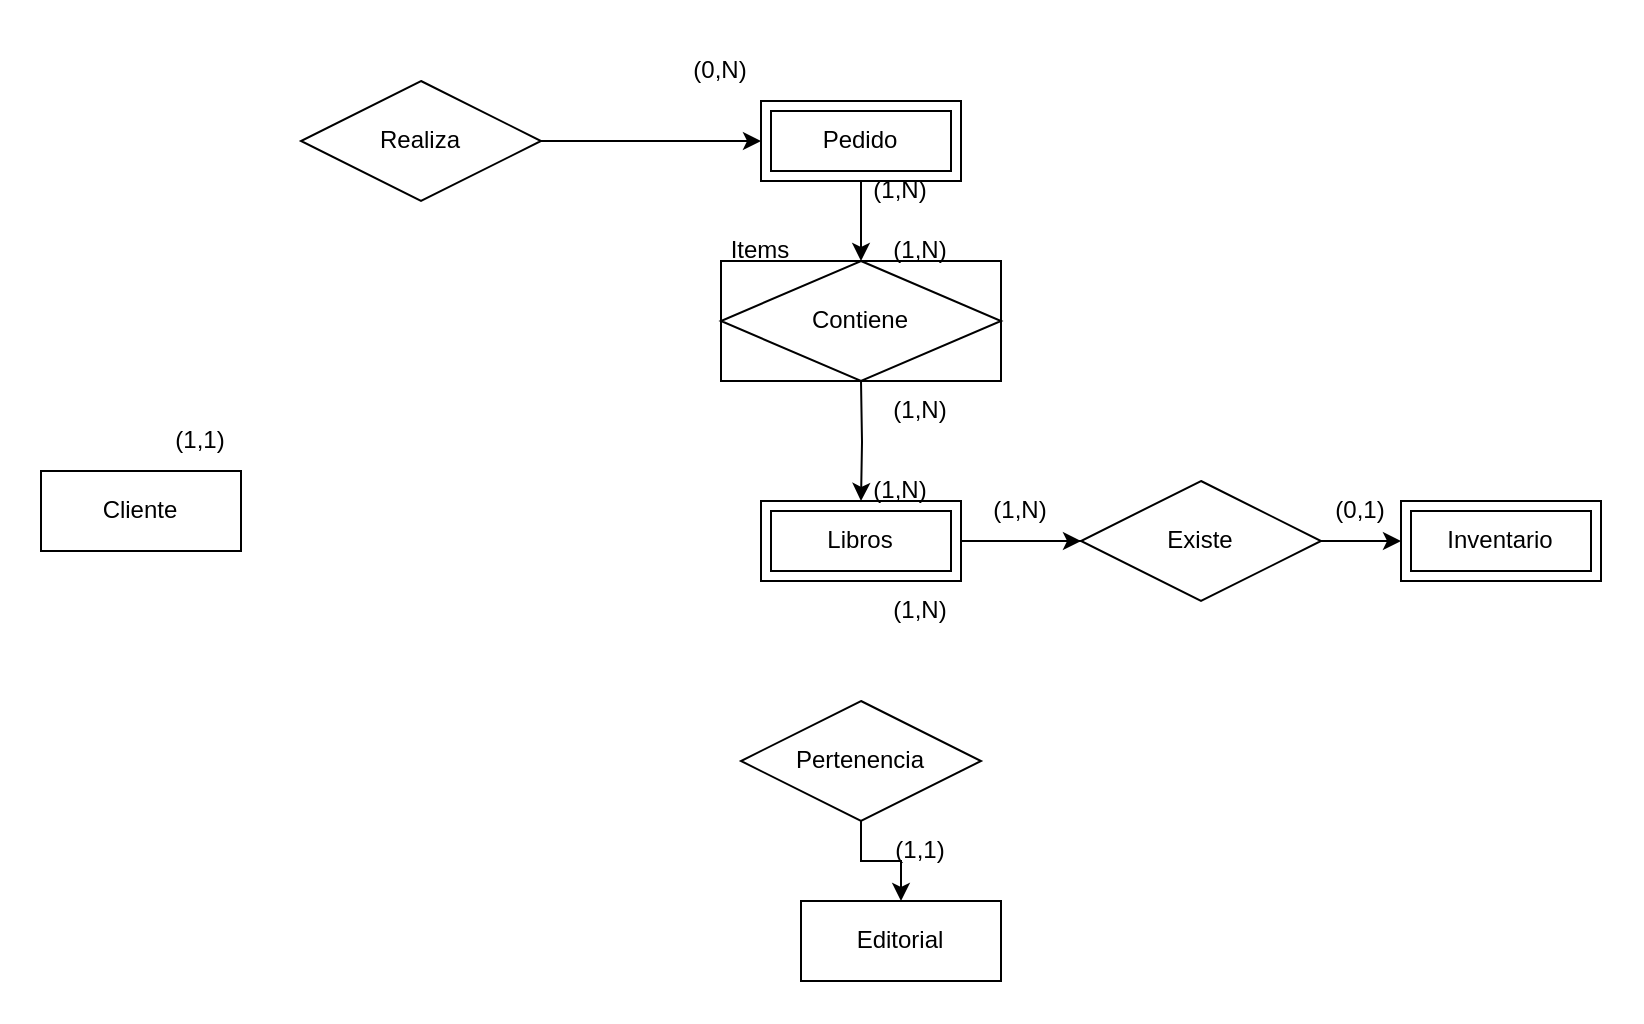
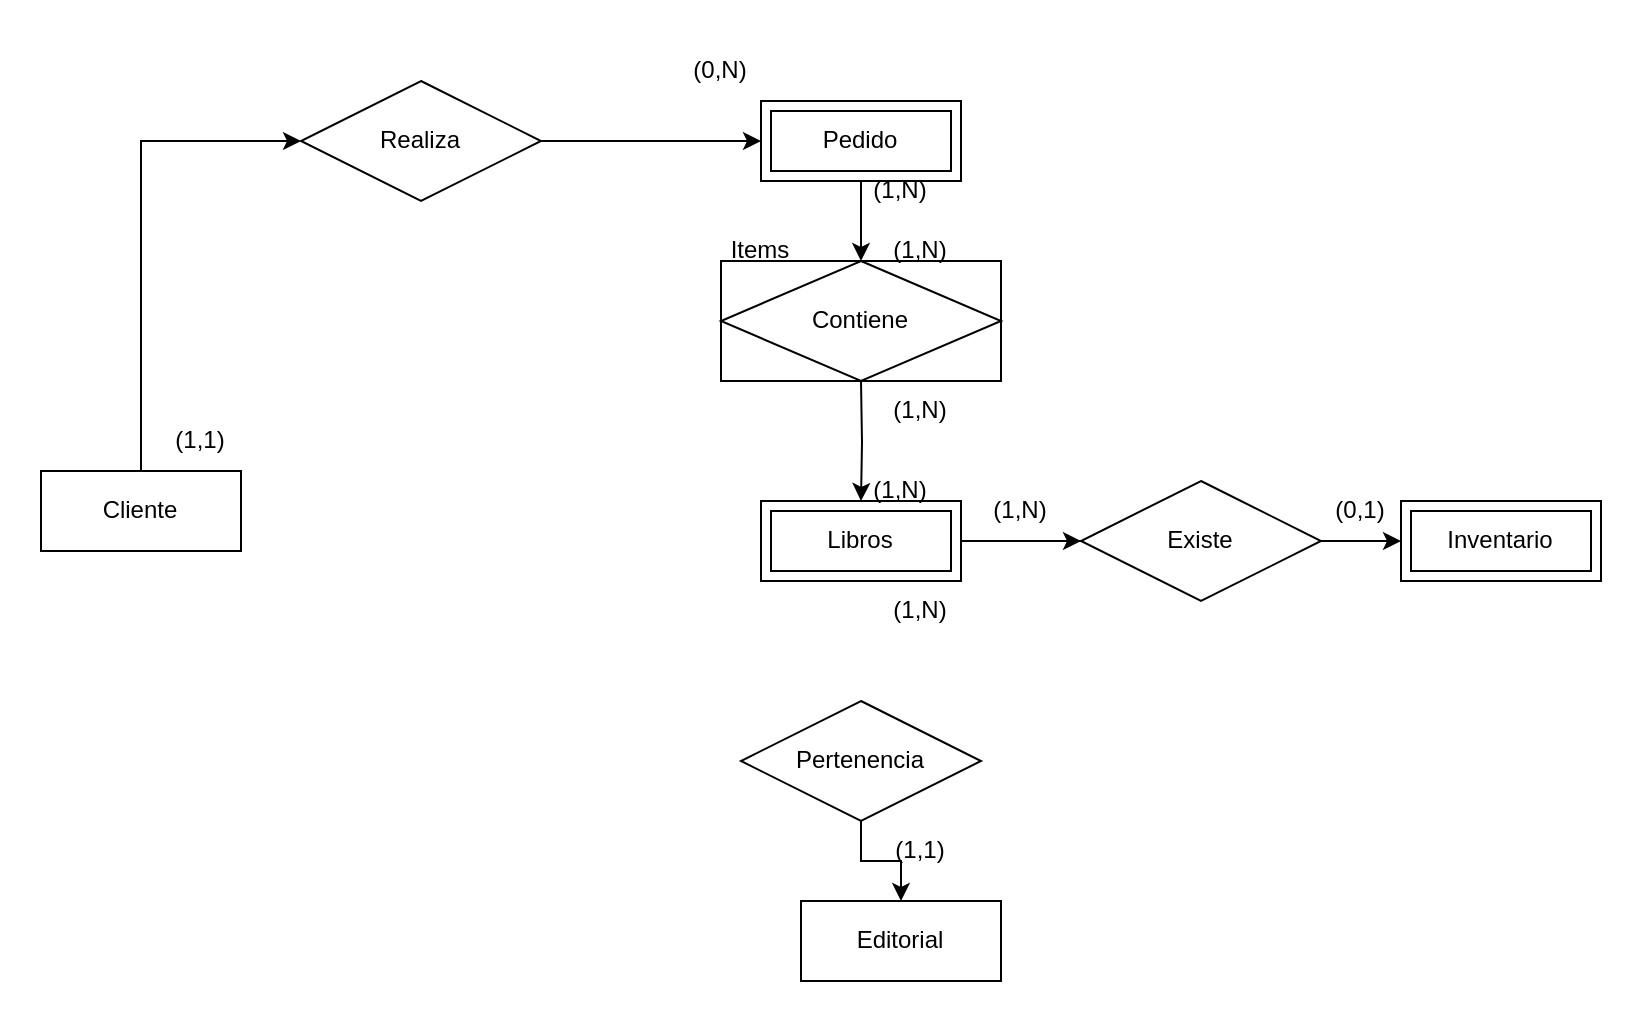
none -> (141, 233)
